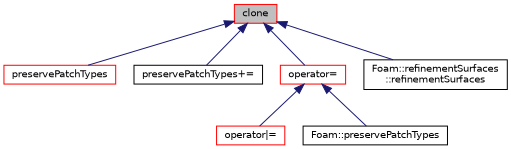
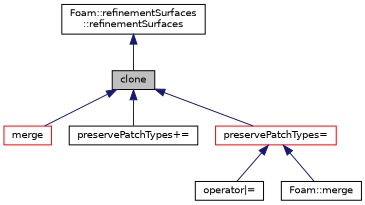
(256, 14) -> (134, 80)
(340, 42) -> (134, 57)
(60, 75) -> (28, 135)
(313, 75) -> (276, 135)
(251, 135) -> (229, 191)
(375, 135) -> (321, 191)
